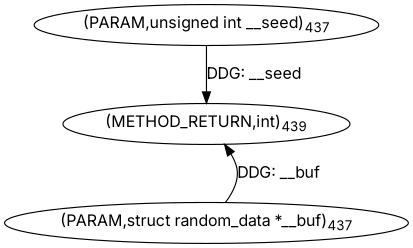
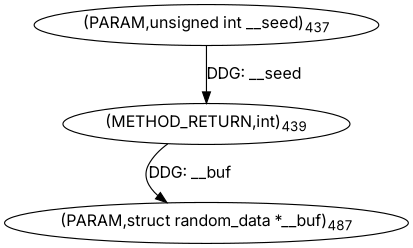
(237, 179) -> (147, 168)
(340, 221) -> (340, 221)
